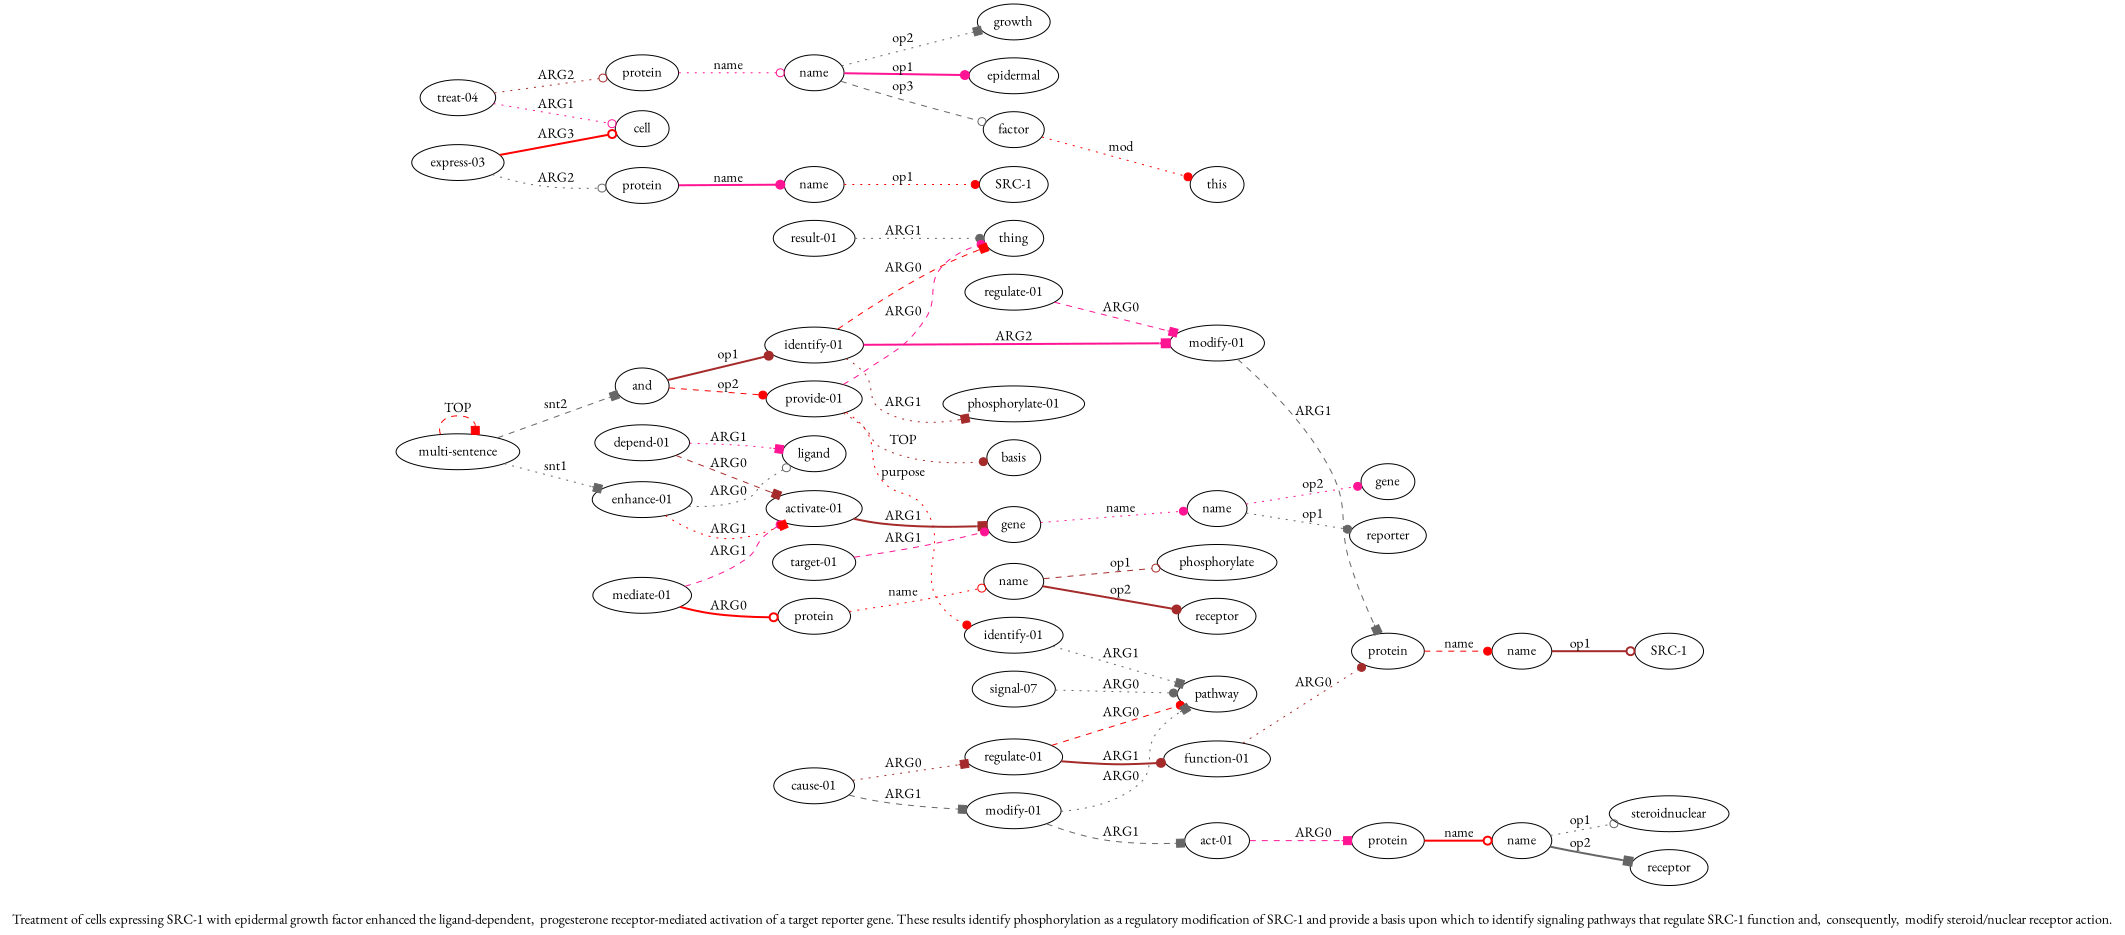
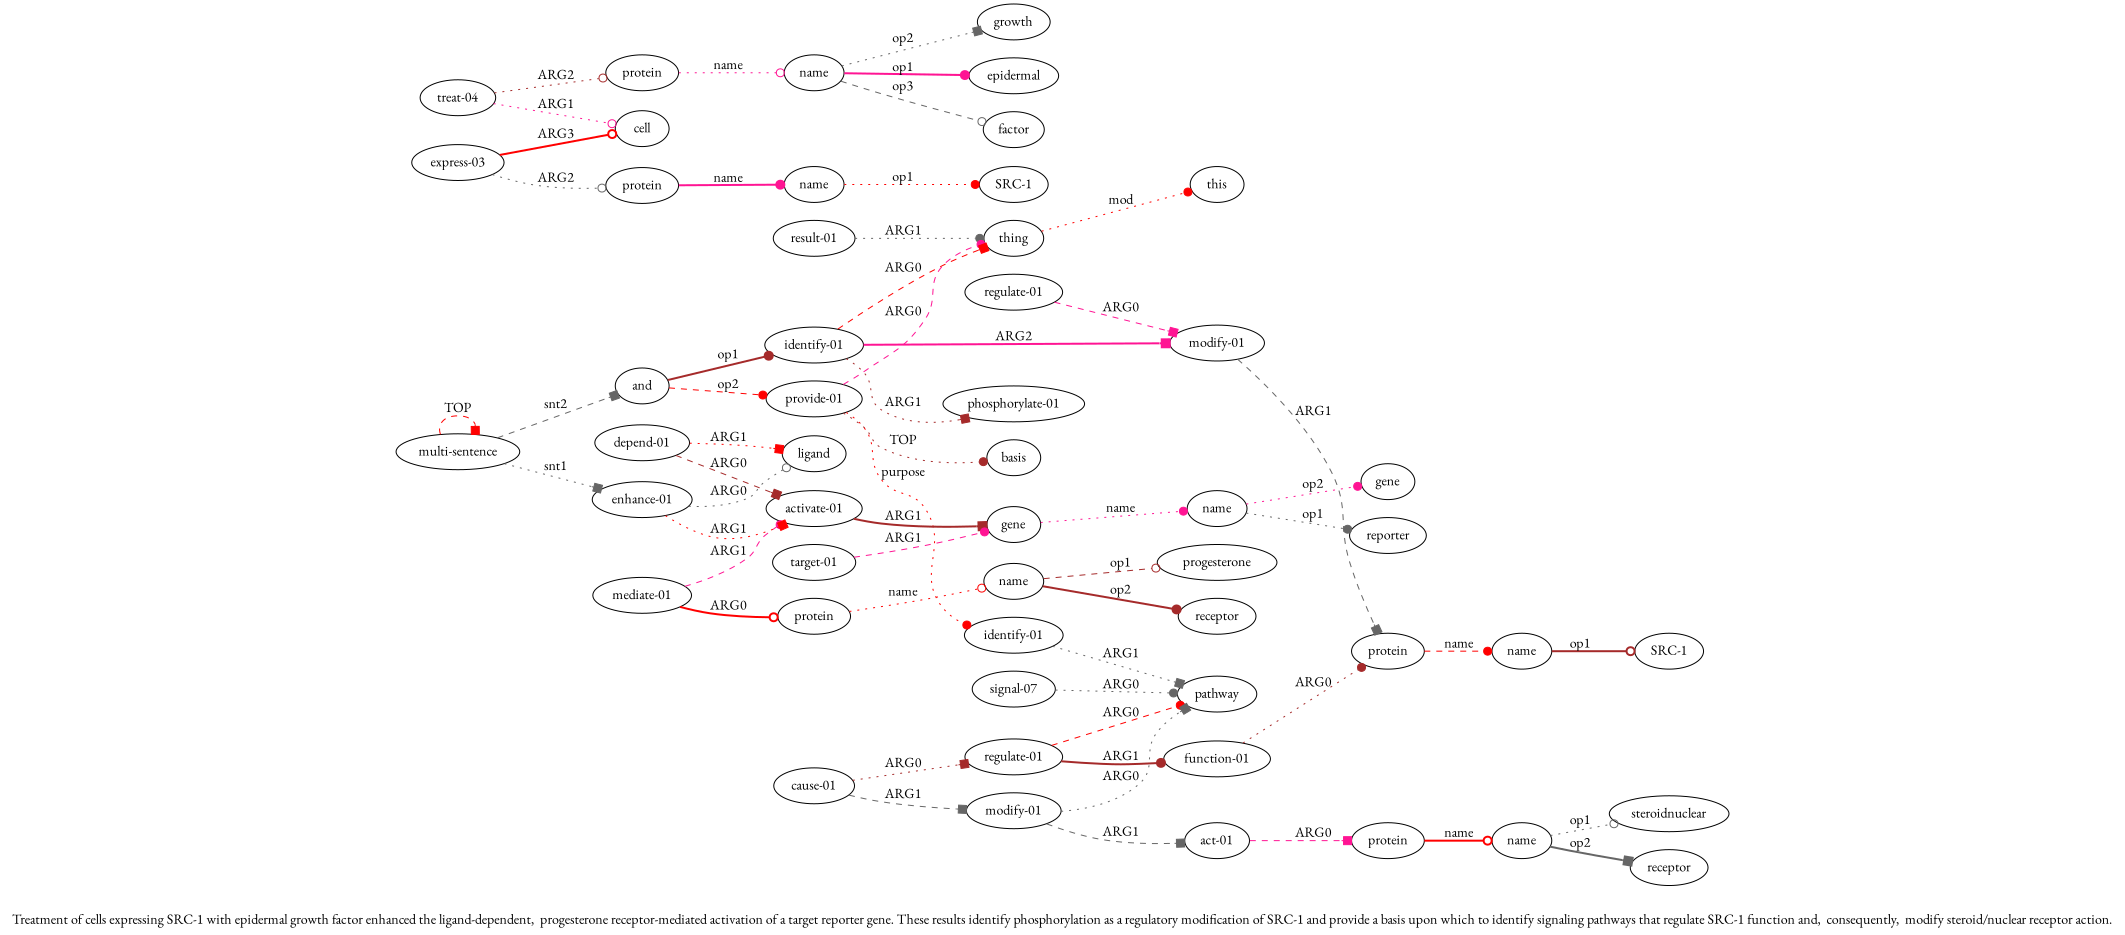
(1113, 156) -> (1113, 212)
(732, 445) -> (732, 445)
(1217, 562) -> (1217, 562)
